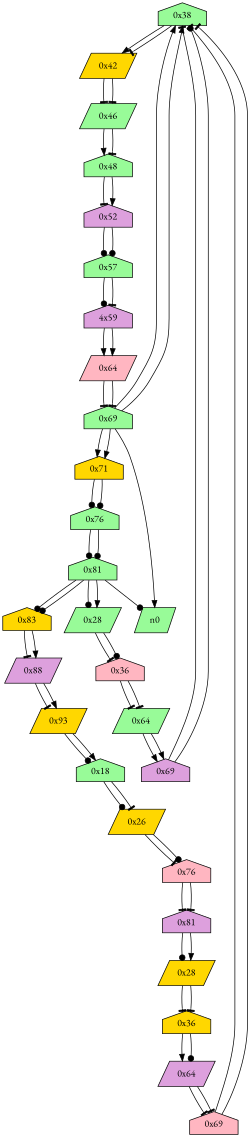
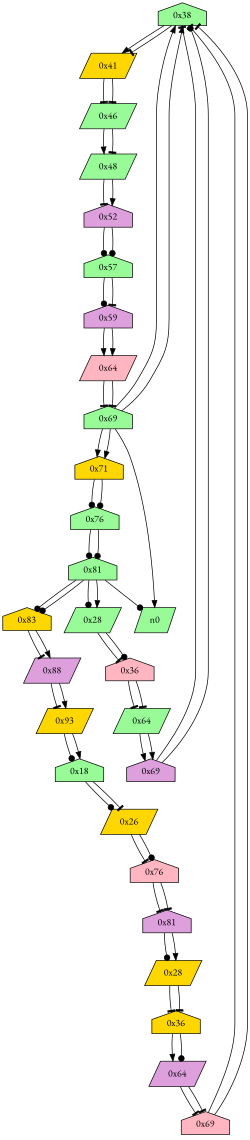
(108, 66) -> (108, 66)
(108, 167) -> (108, 167)
(108, 318) -> (108, 318)
